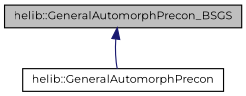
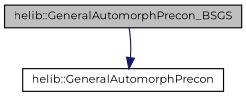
(116, 54) -> (131, 43)
